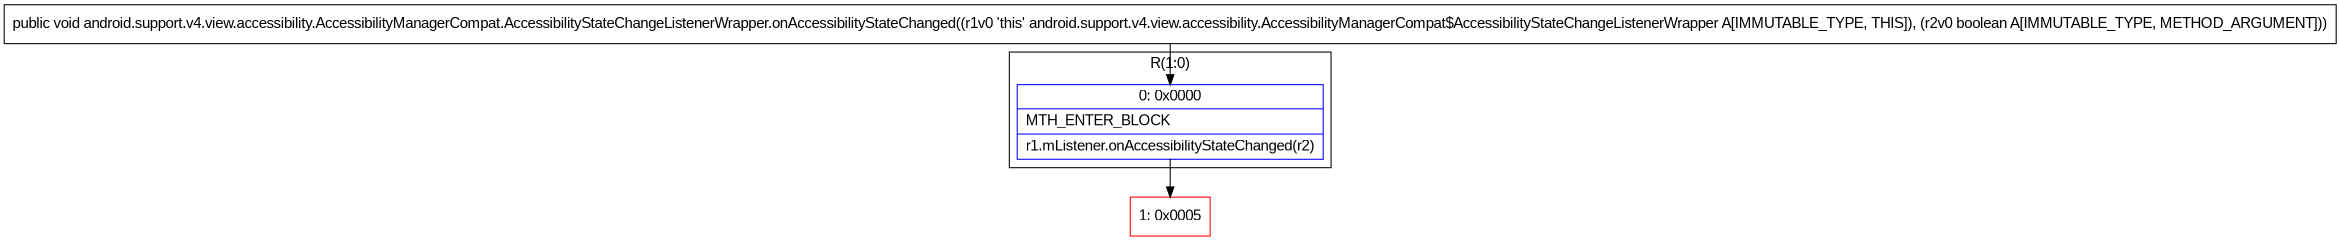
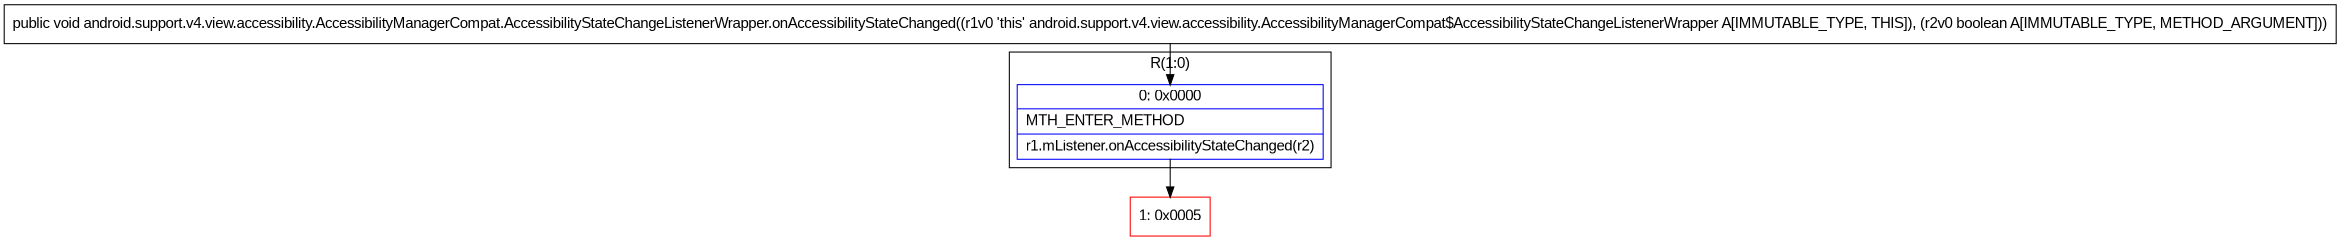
(1098, 121) -> (1105, 121)
